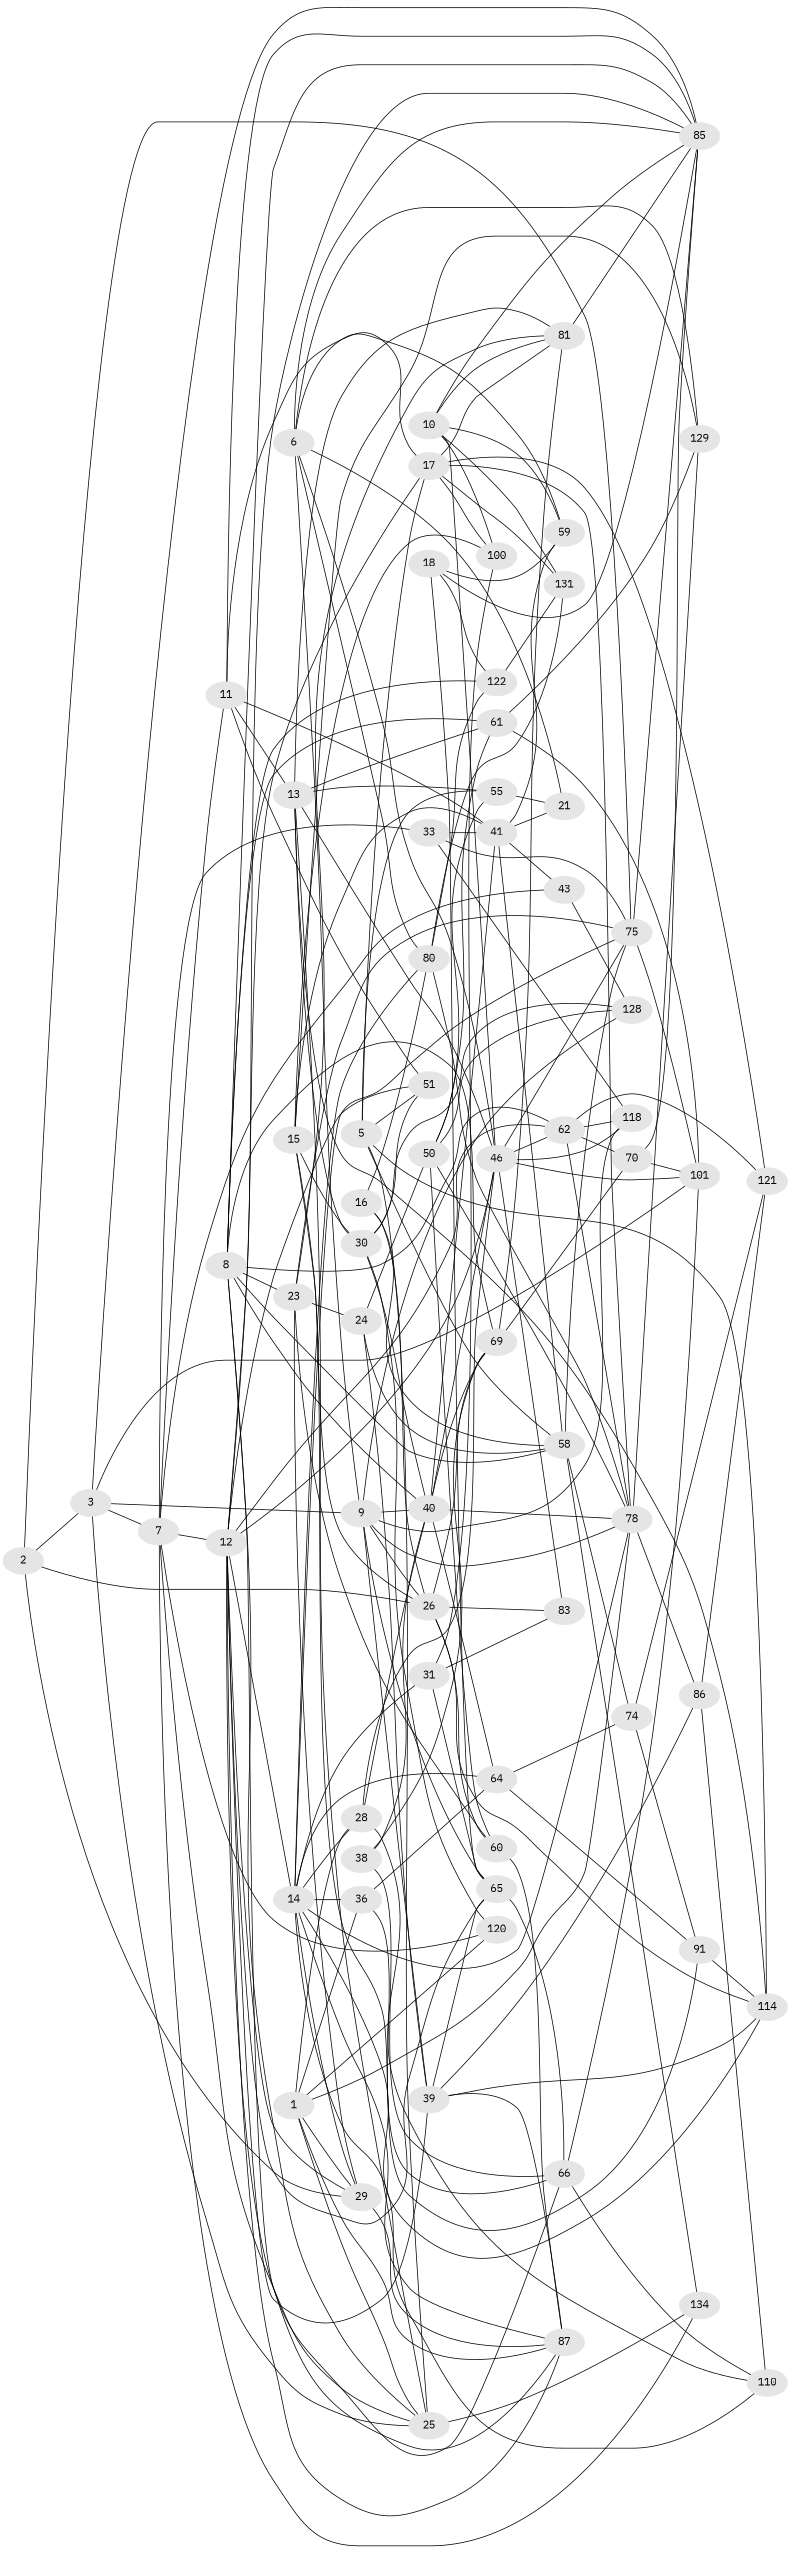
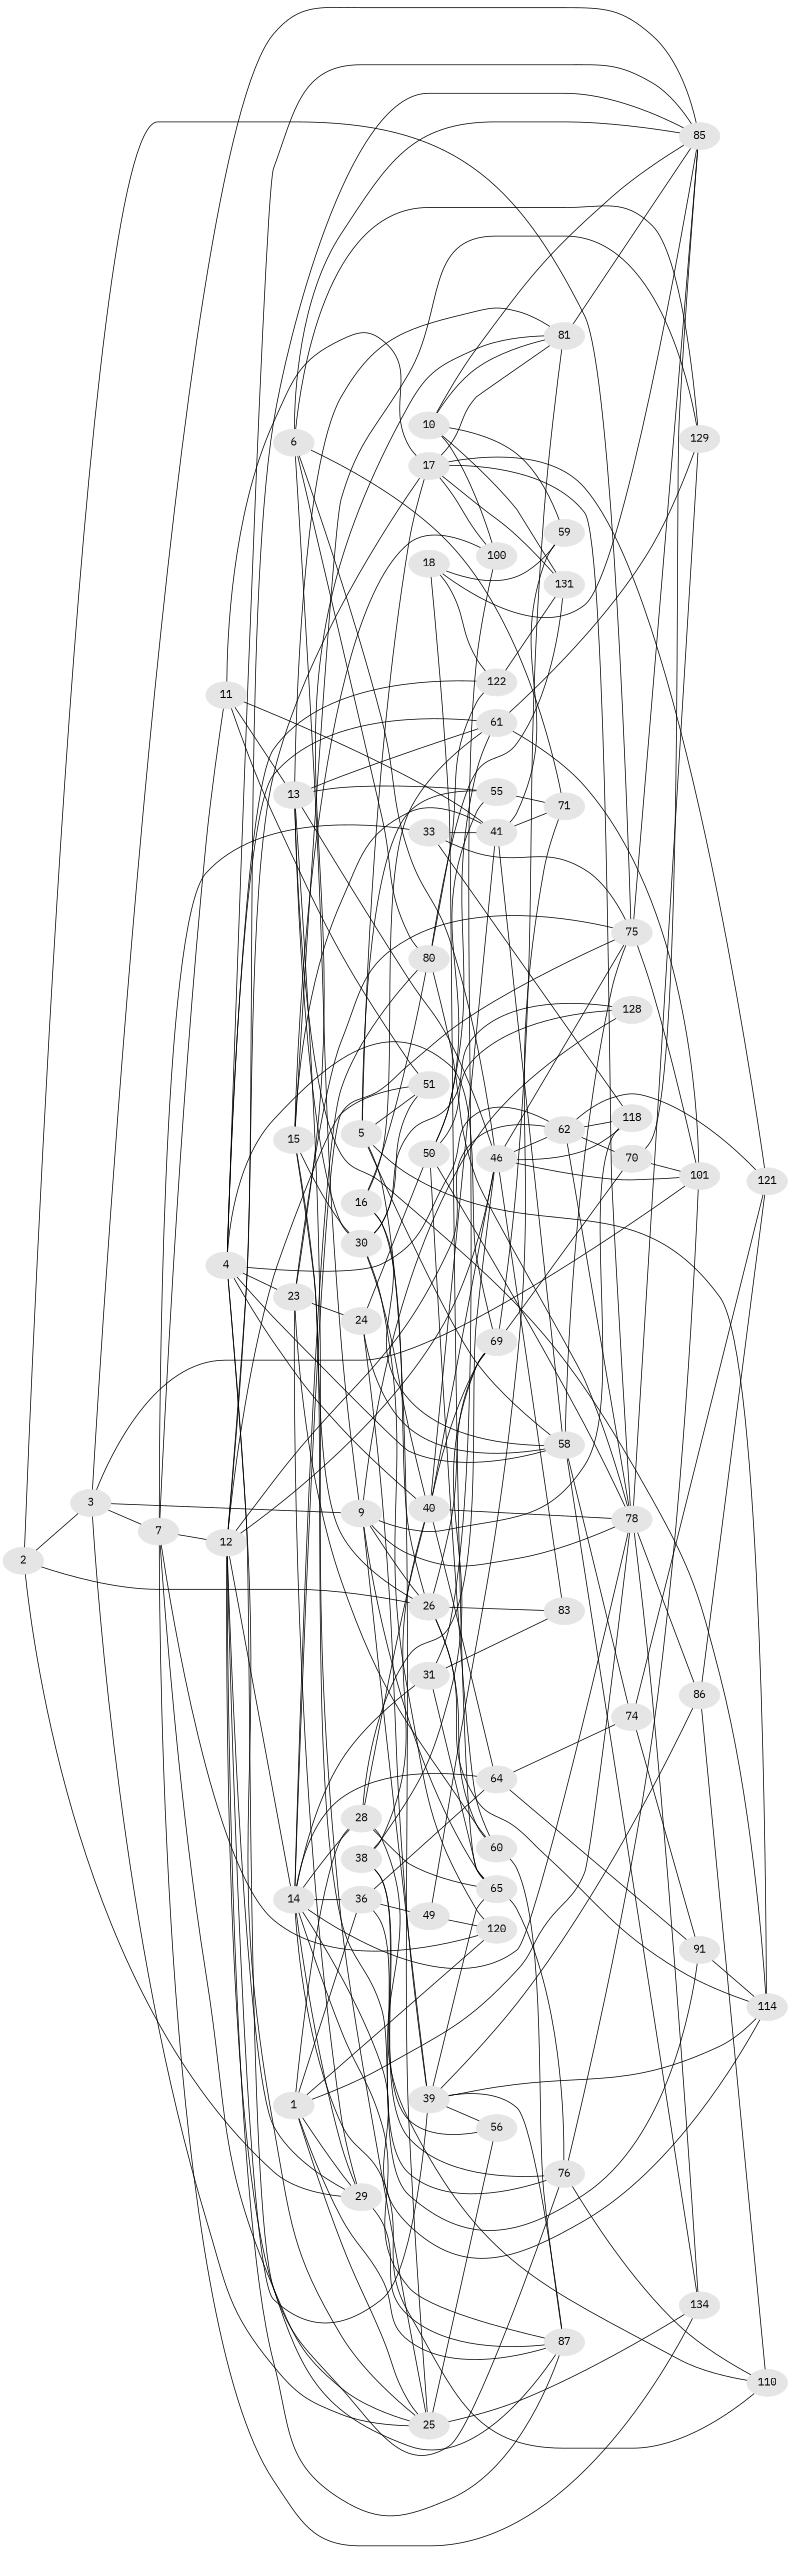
(253, 131) -> none
(437, 362) -> none
(564, 806) -> (564, 806)
(476, 843) -> none
(564, 890) -> none
none -> (390, 960)
(226, 1265) -> (226, 1265)
(391, 1511) -> none
none -> (671, 1912)
none -> (429, 1916)
none -> (497, 2128)
(268, 2153) -> (419, 1869)
(564, 2174) -> (564, 2174)
